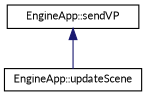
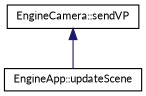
(73, 17) -> (73, 17)
